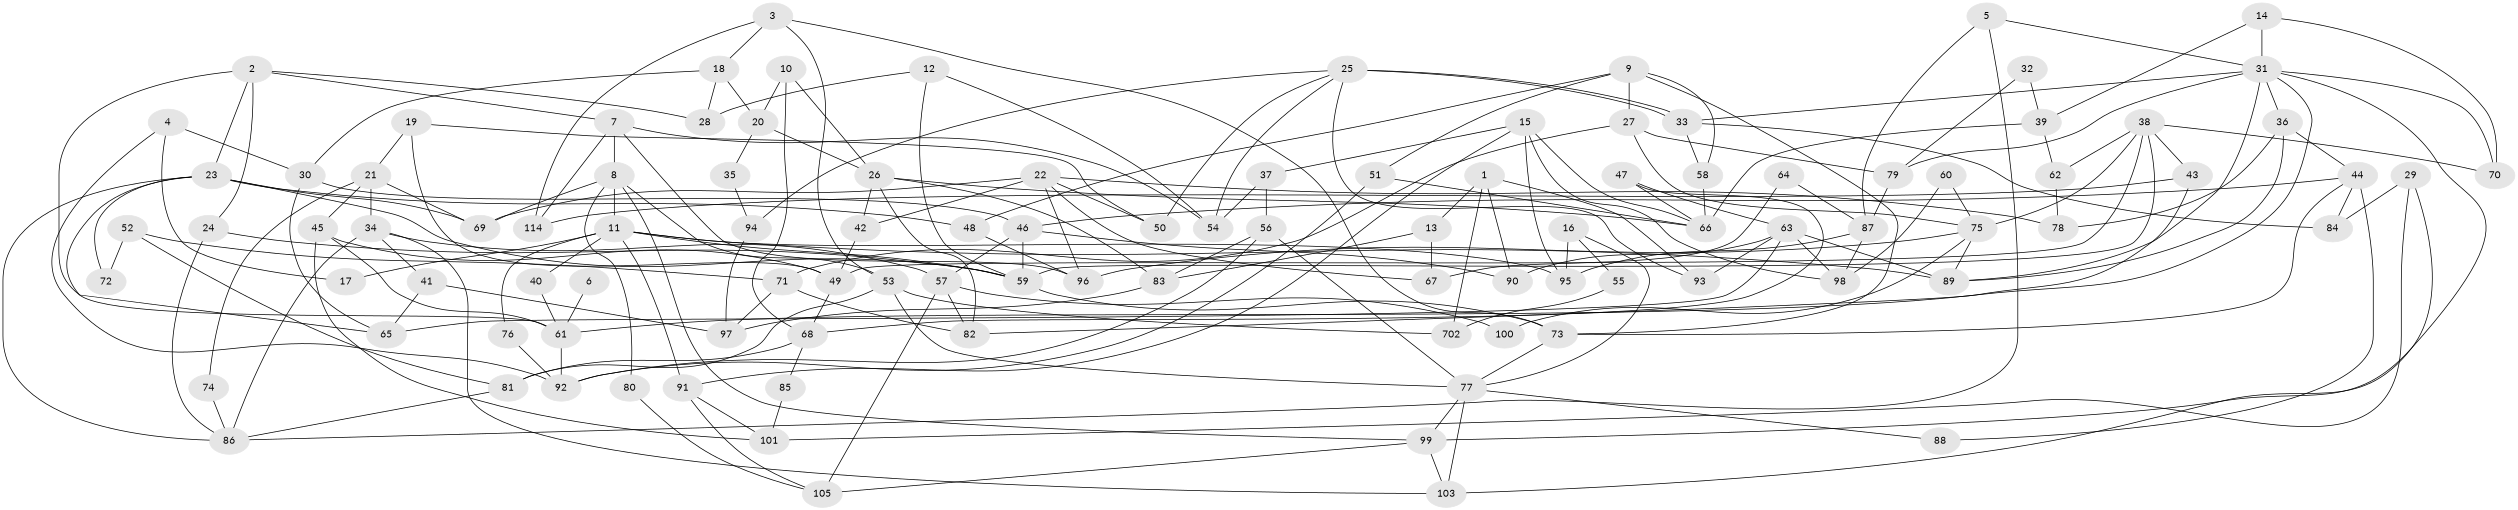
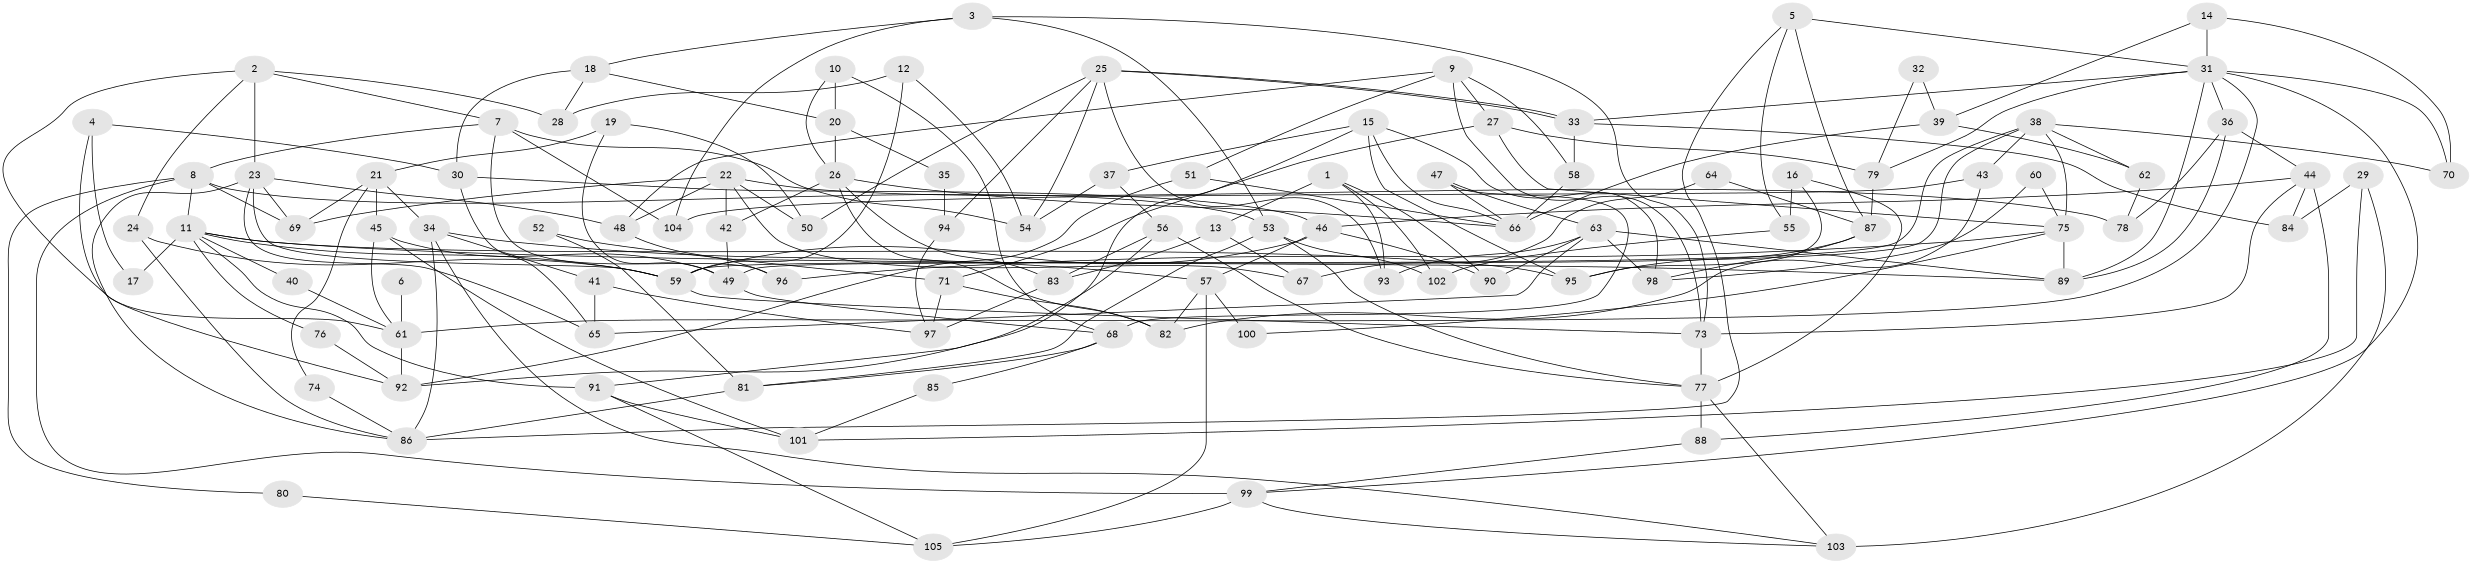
none -> (1762, 123)
(533, 229) -> (673, 229)
(1062, 229) -> (667, 205)
(106, 282) -> none
(1451, 335) -> (1437, 282)
(1447, 414) -> (1474, 468)
